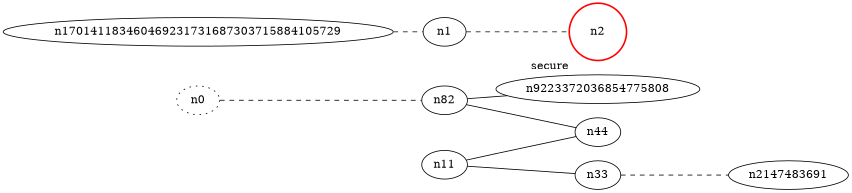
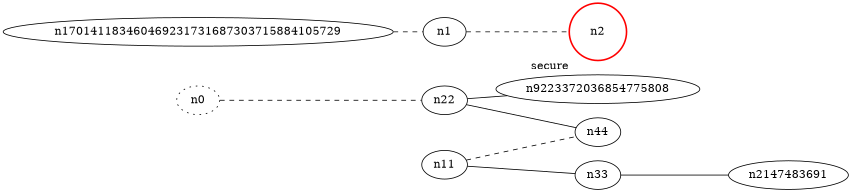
(445, 100) -> (445, 100)
(521, 148) -> (521, 148)
(674, 175) -> (674, 175)
